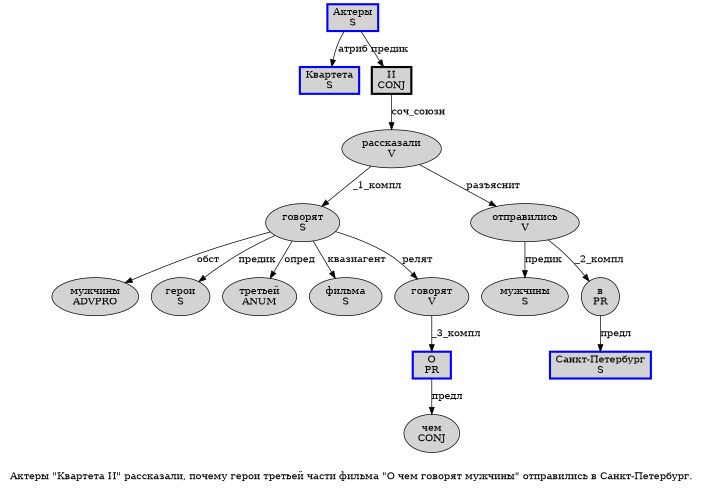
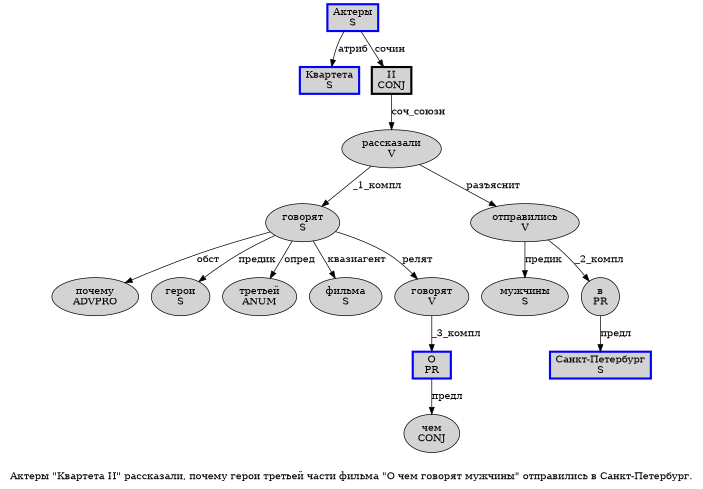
(390, 49) -> (390, 49)
(95, 297) -> (95, 297)
